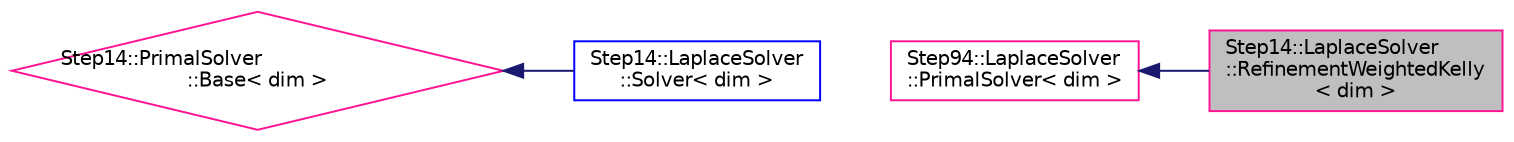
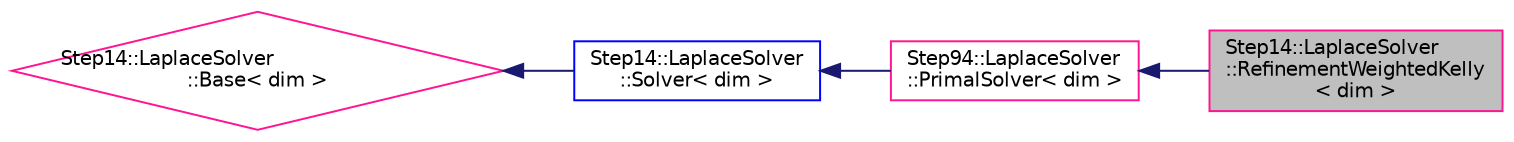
(258, 71) -> (258, 71)
none -> (865, 71)
